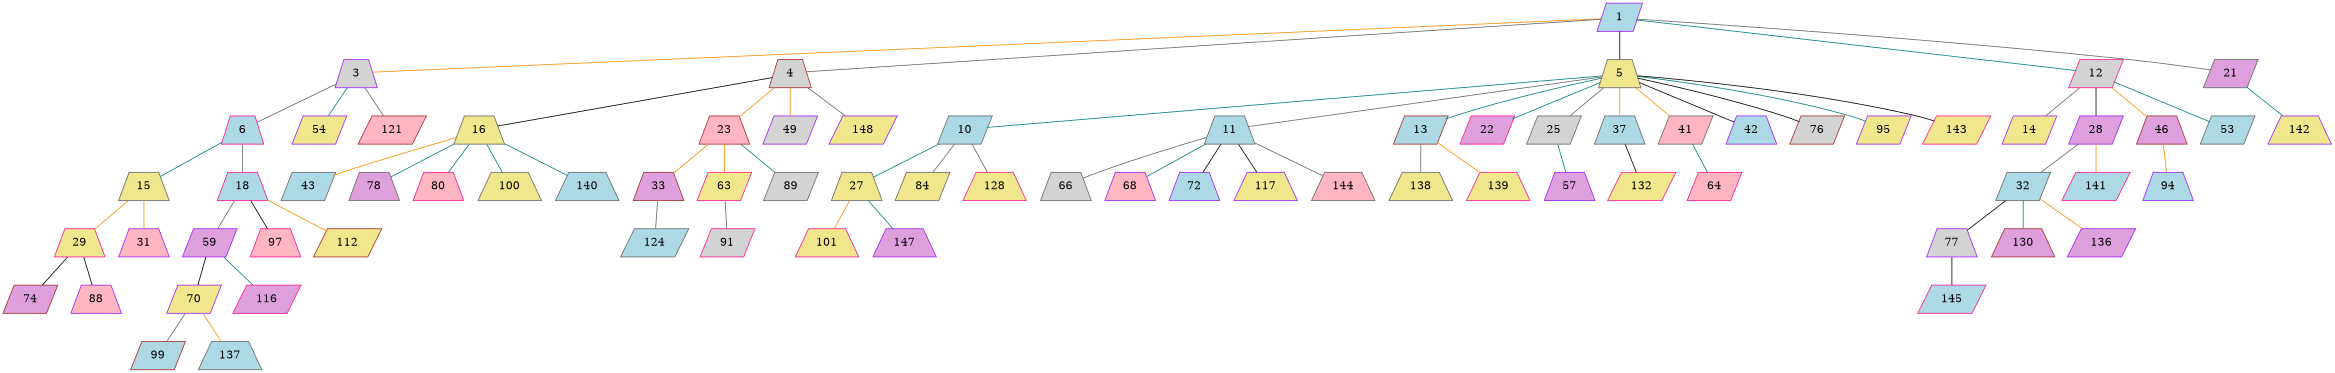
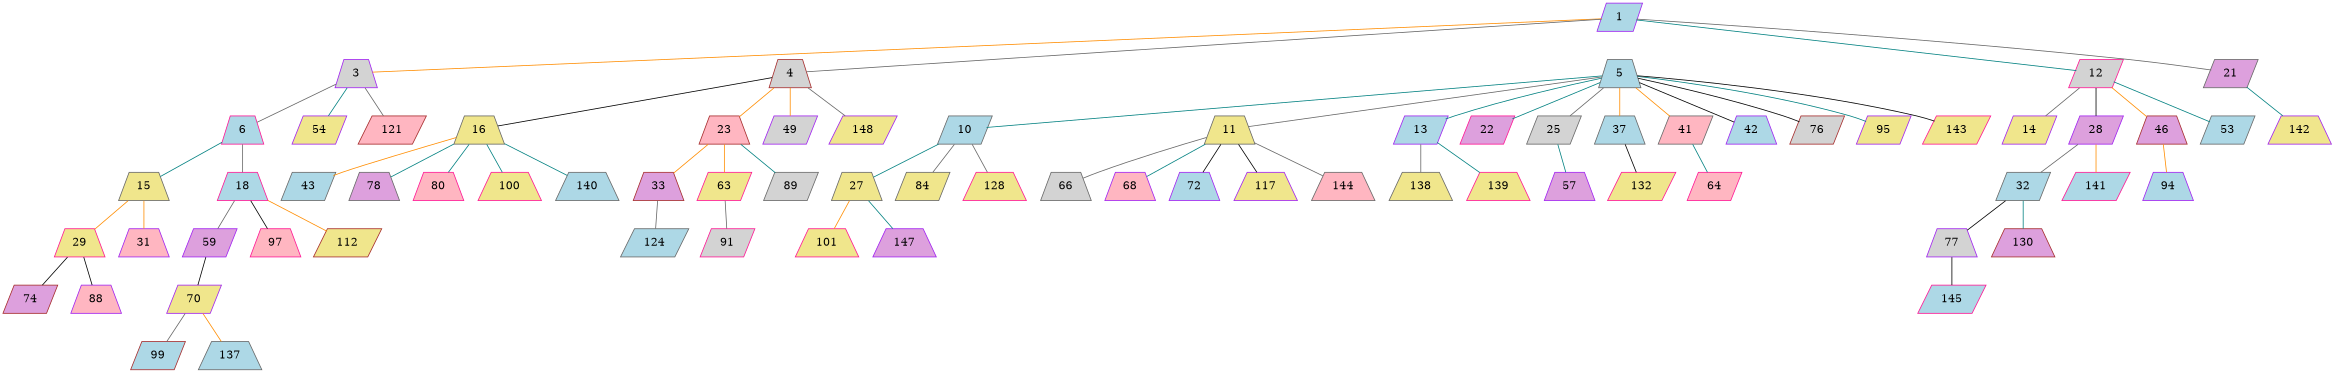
(1620, 46) -> none
(1620, 74) -> (1620, 74)
(1230, 130) -> (1230, 130)
(1421, 130) -> (1421, 130)
(1458, 157) -> (1458, 157)
(510, 186) -> (510, 186)
(2102, 243) -> none
(267, 299) -> none
